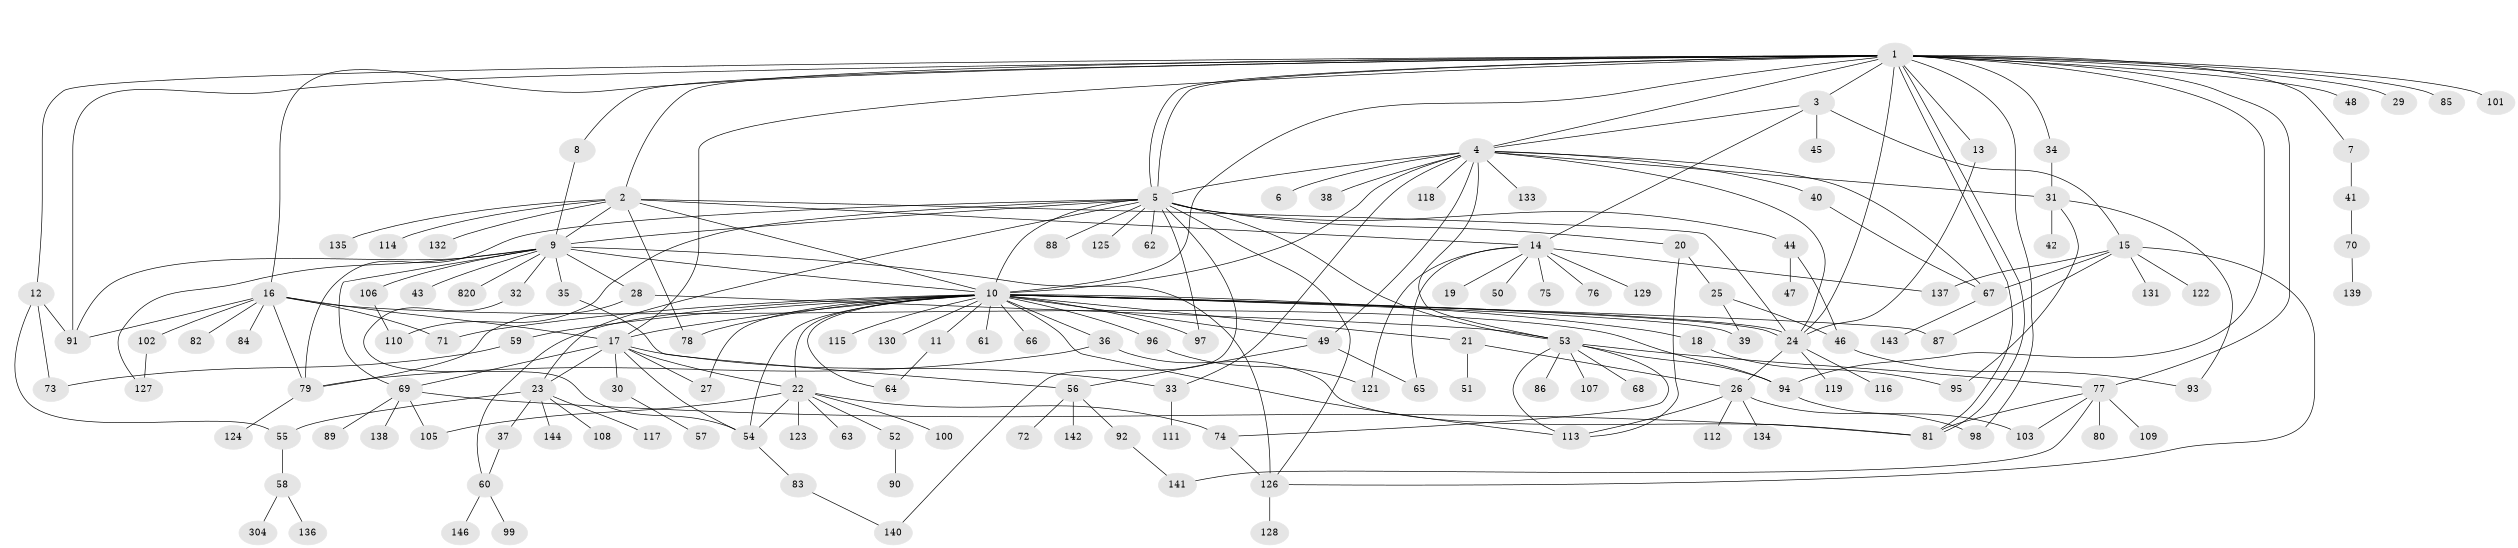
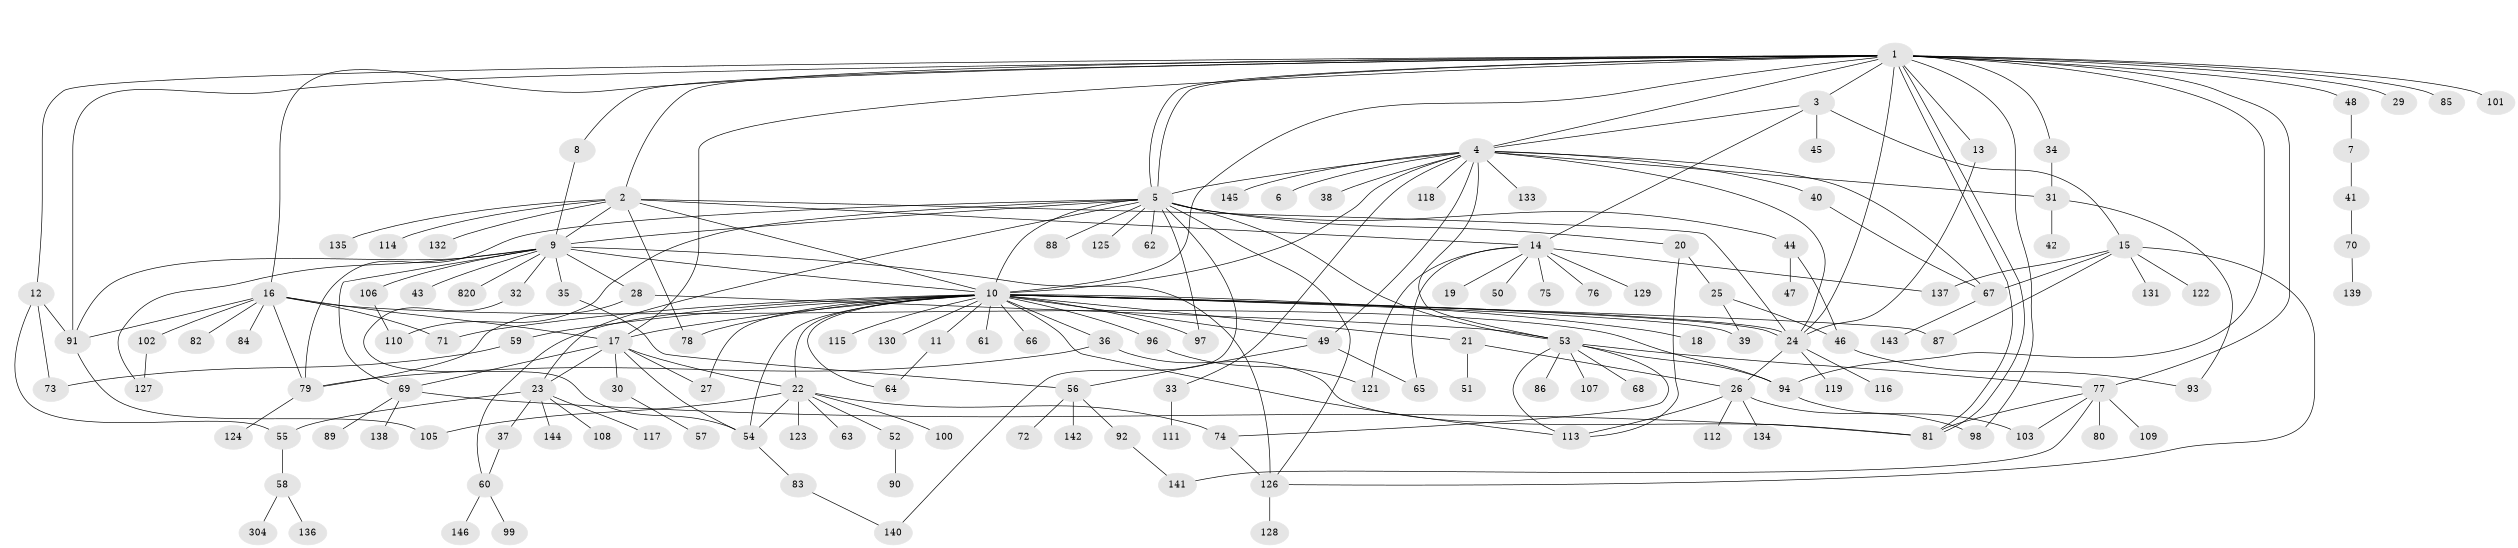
(2141, 63) -> (2351, 127)
none -> (1230, 198)
(958, 369) -> none
(1957, 390) -> none
(417, 413) -> (244, 419)
